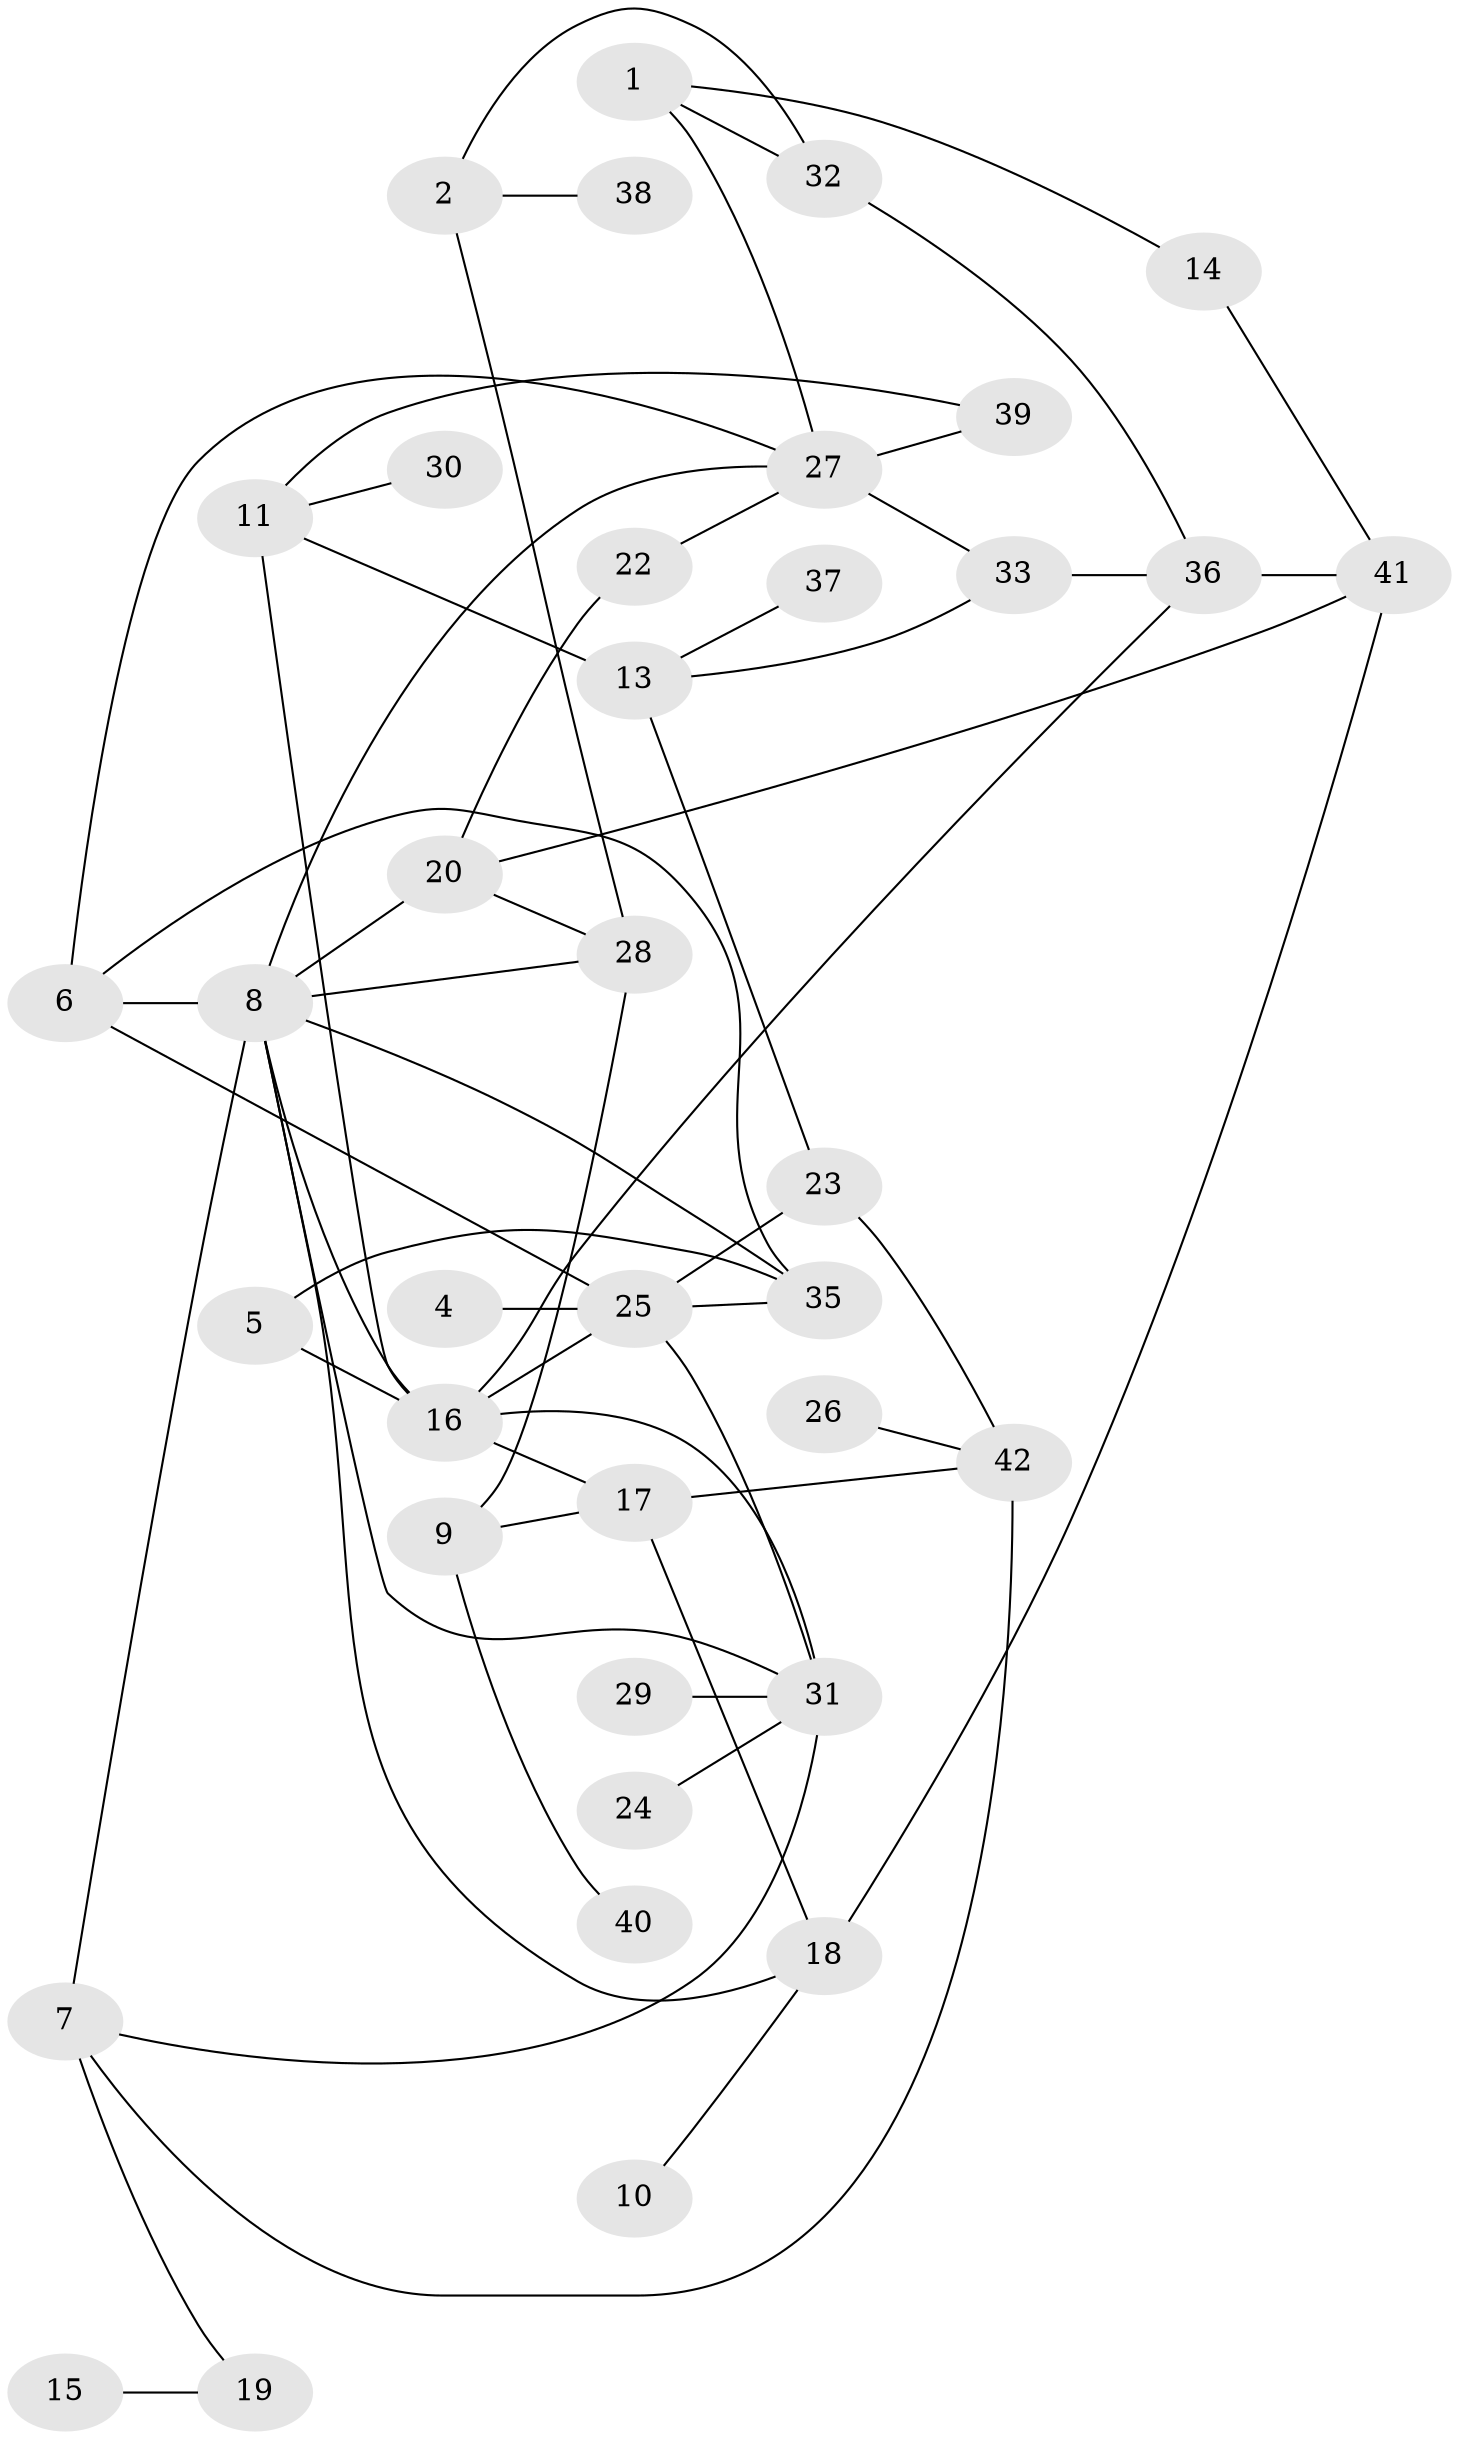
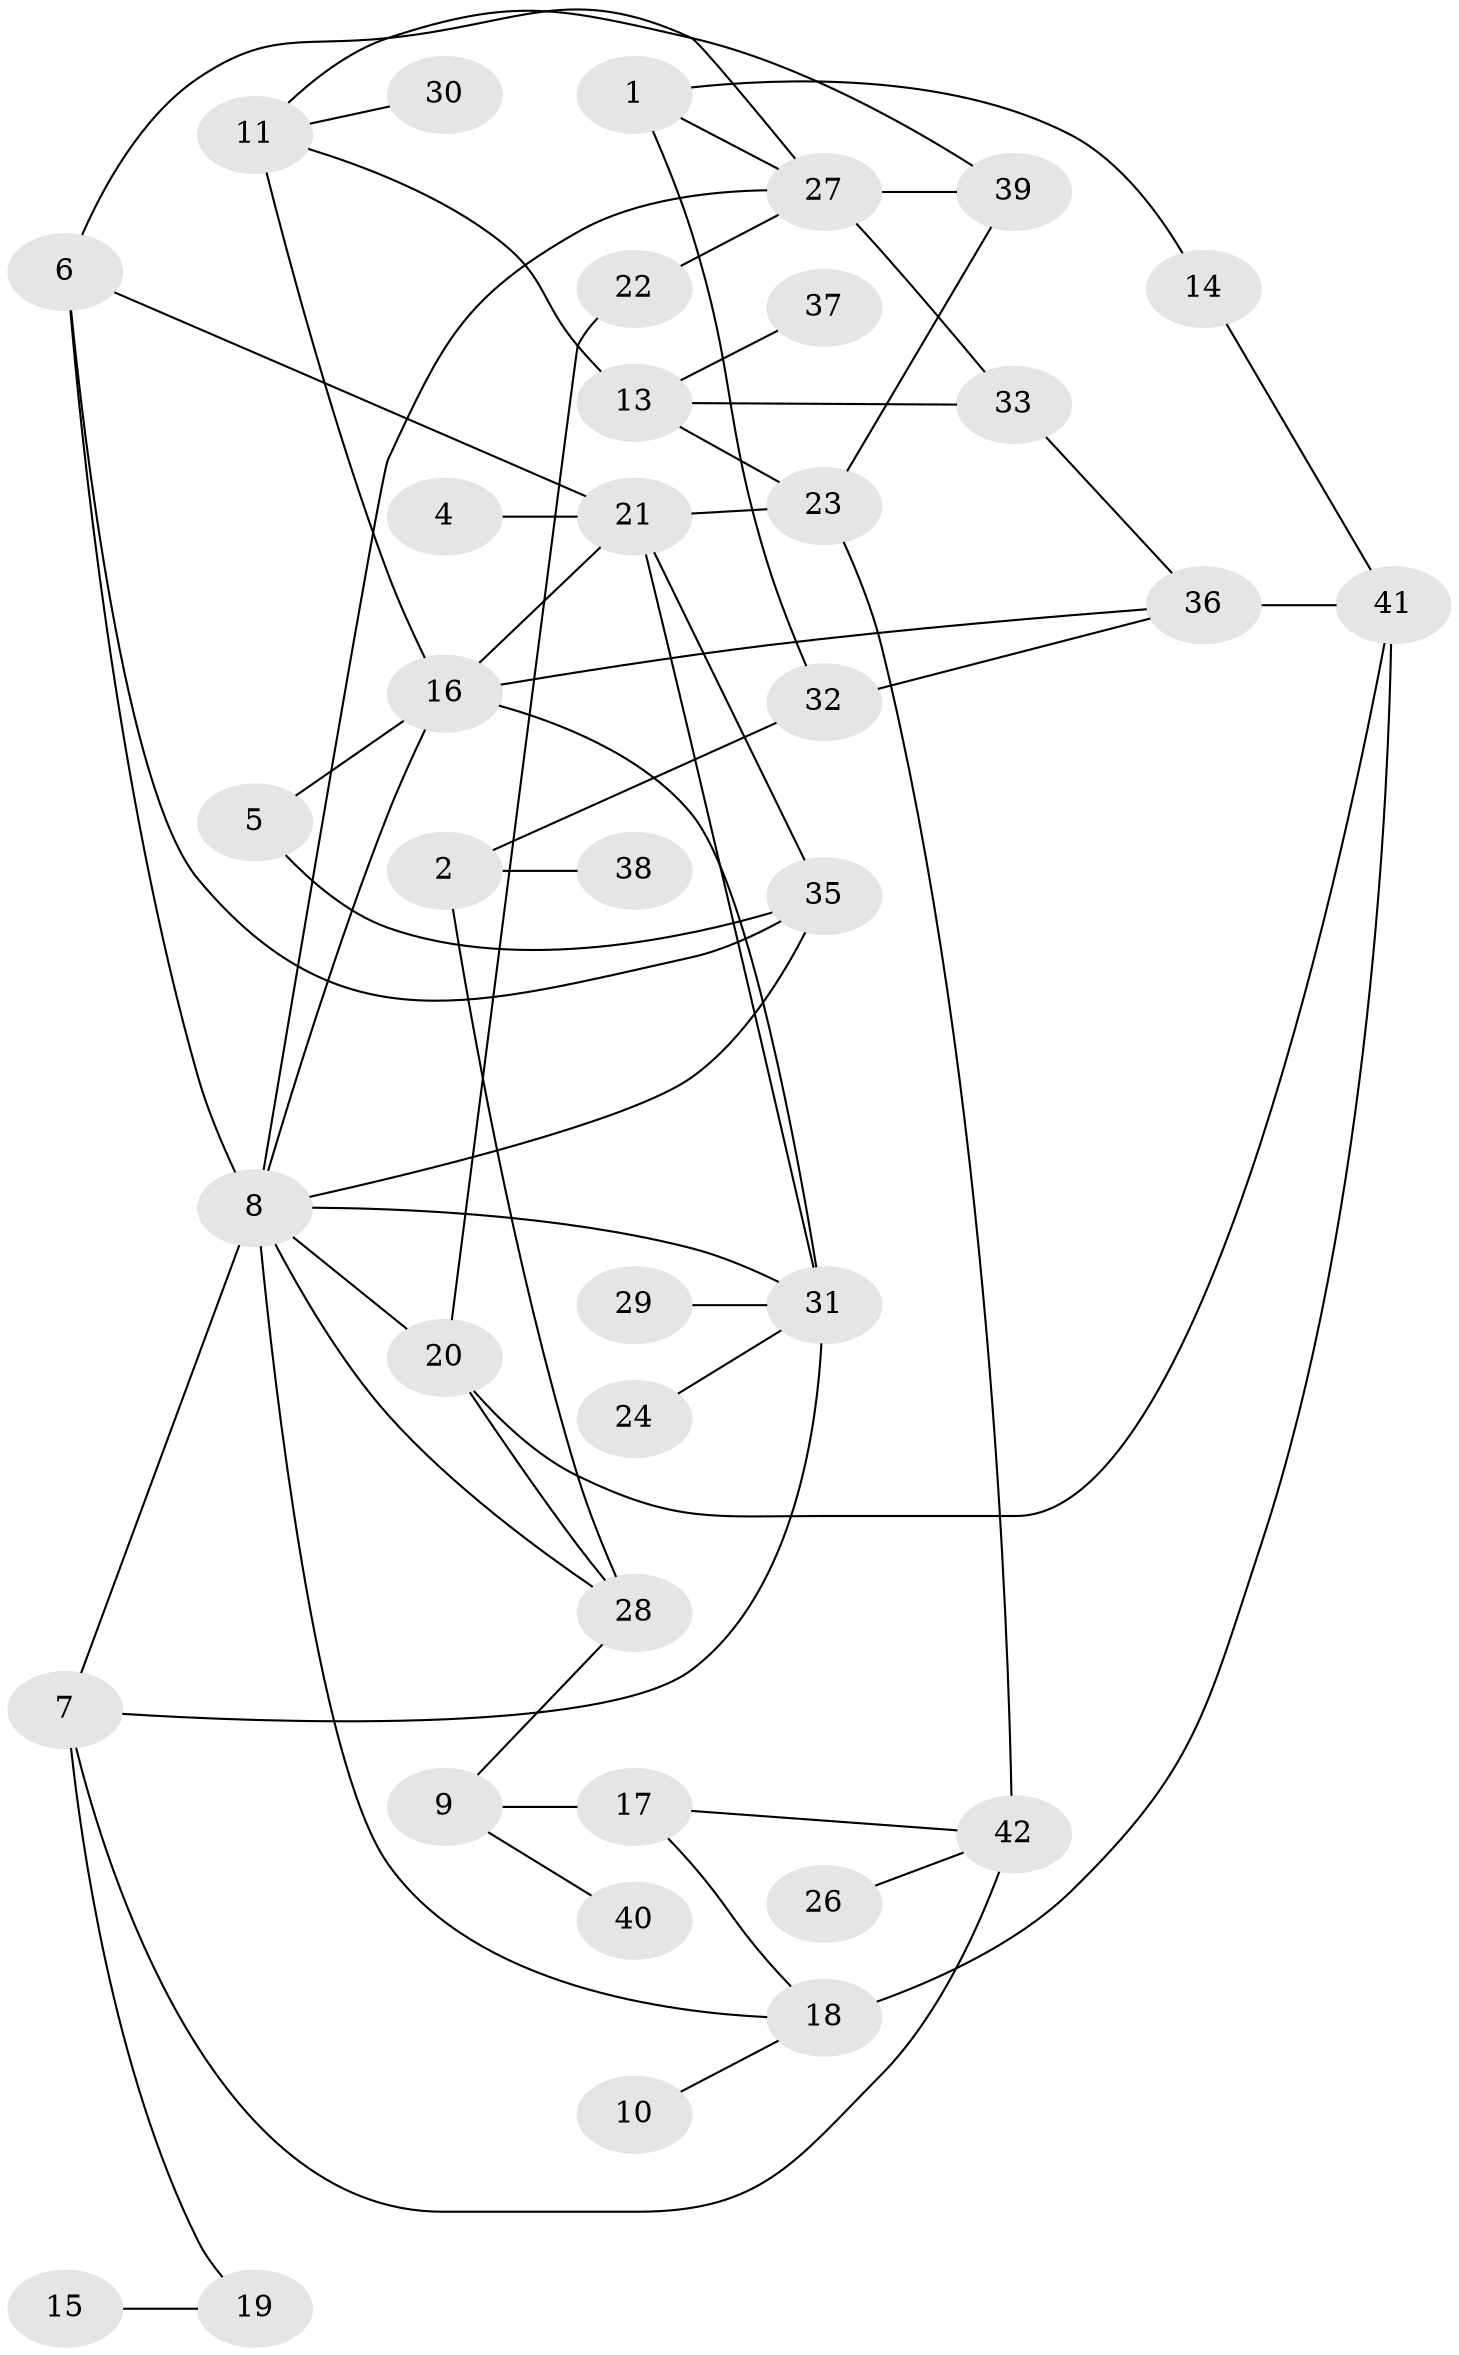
none -> (919, 349)
(635, 1309) -> (635, 517)
(540, 1463) -> none
